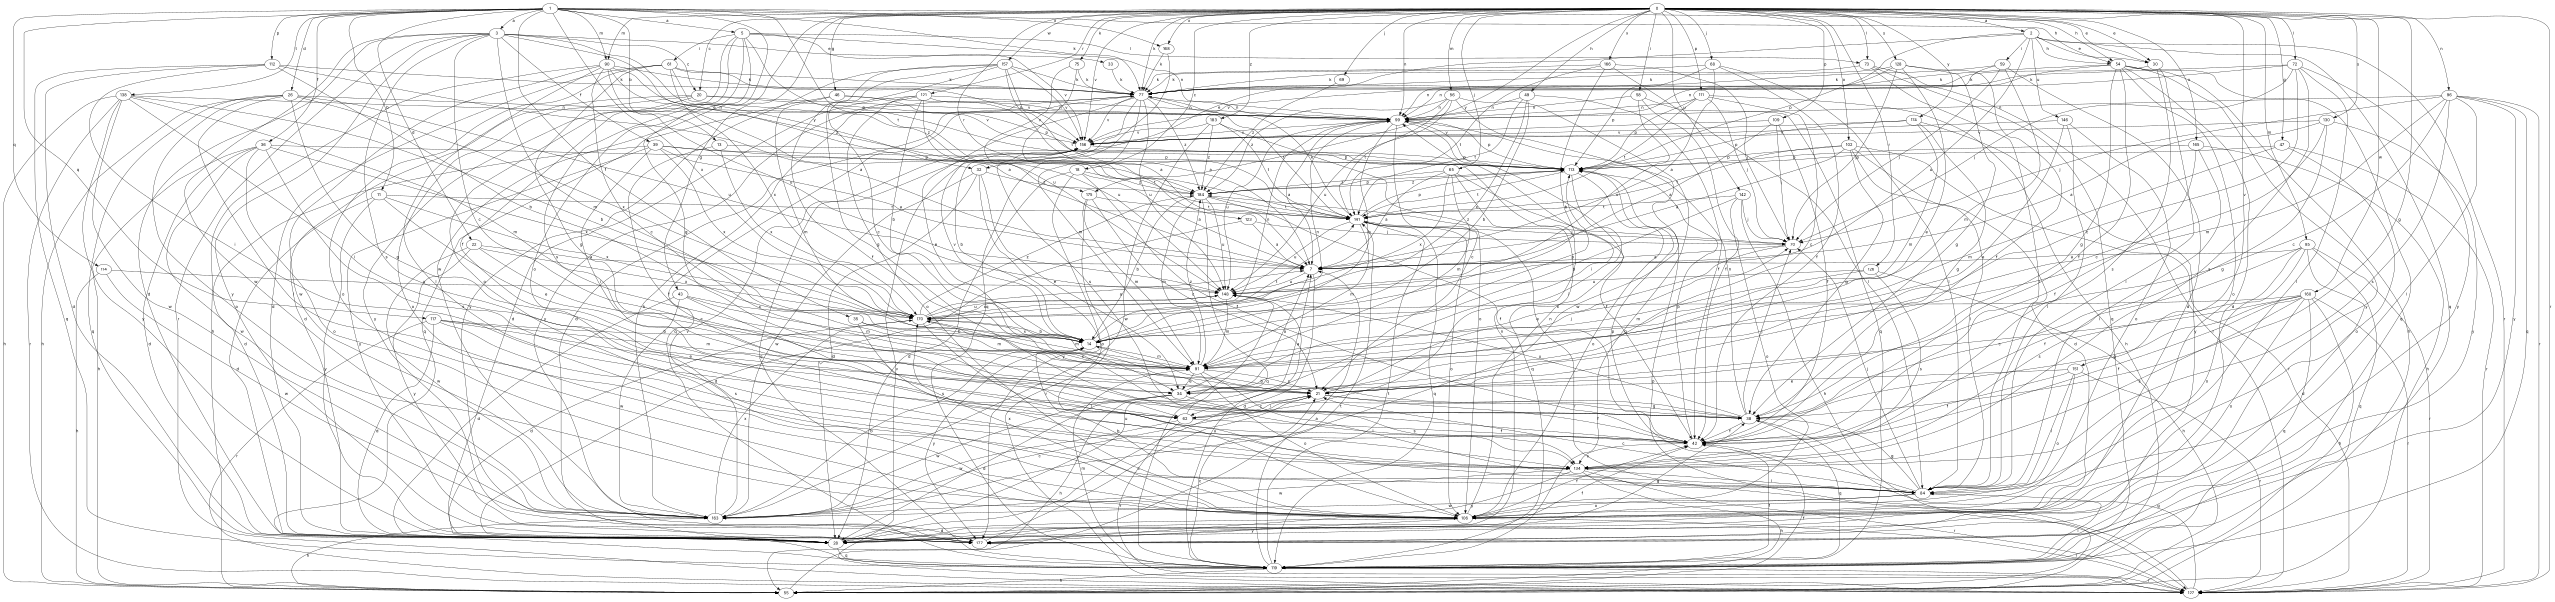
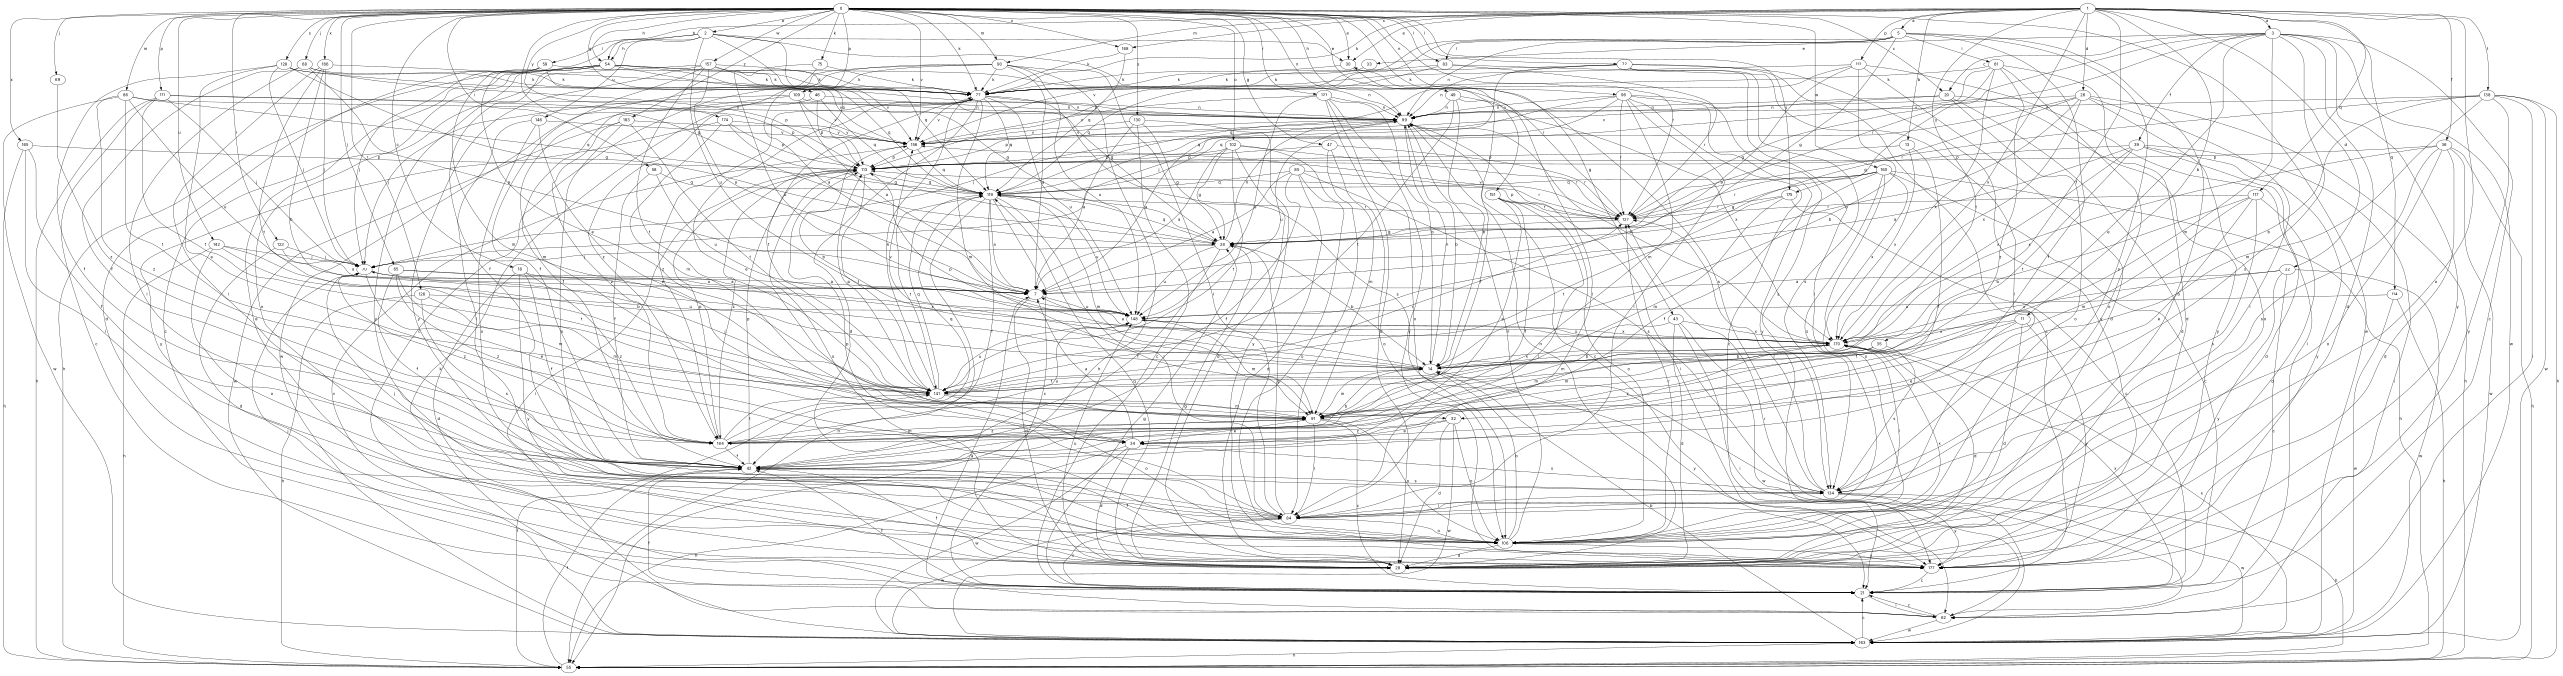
(2258, 22) -> none
(1867, 64) -> (1445, 64)
(1520, 108) -> (1097, 112)
(1963, 366) -> (1632, 177)
(1539, 405) -> (925, 184)
